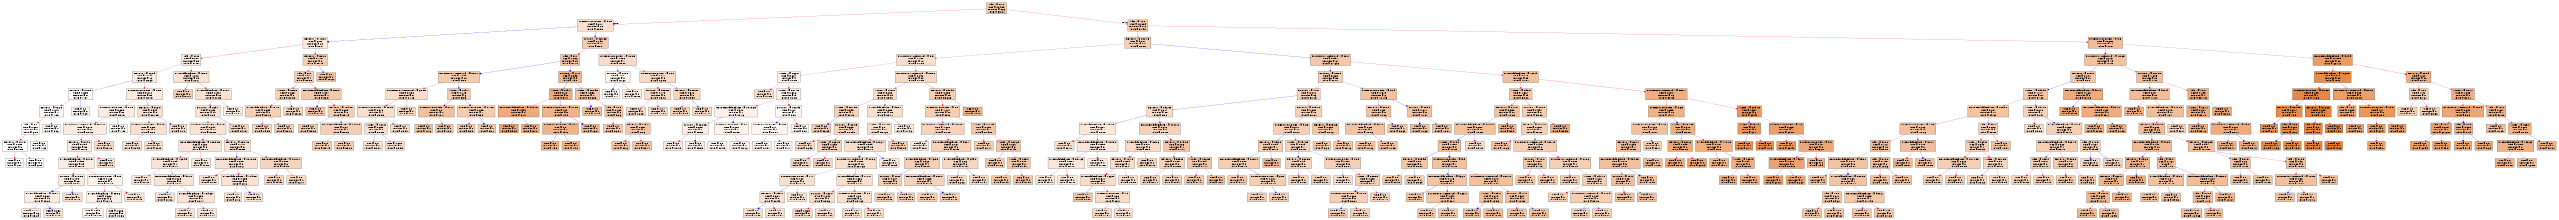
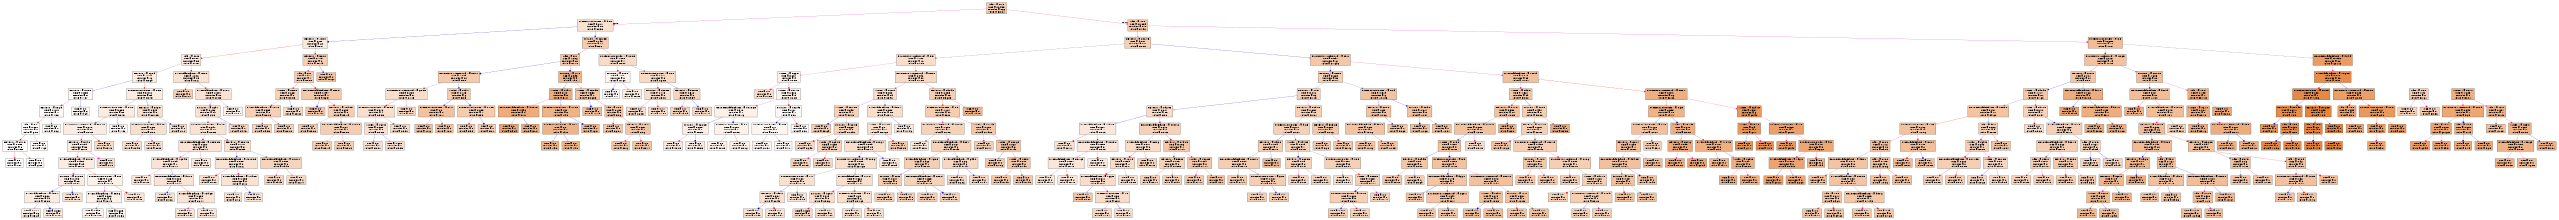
(2419, 77) -> none
(2166, 163) -> (2166, 163)
(822, 197) -> (822, 197)
